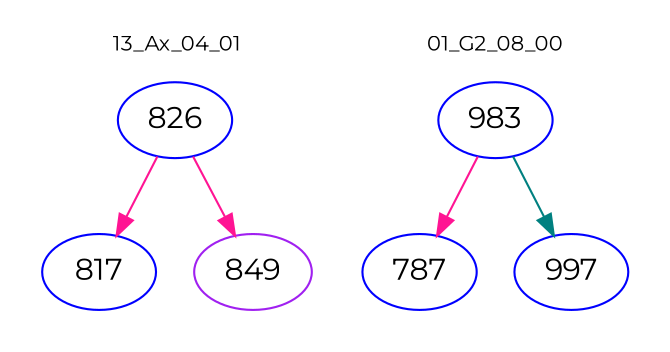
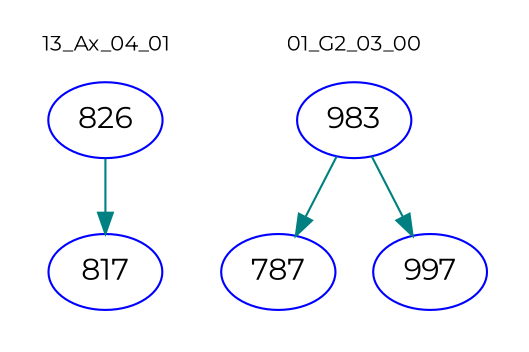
(495, 45) -> (354, 45)
(142, 187) -> (105, 186)
(462, 187) -> (321, 187)
(253, 272) -> none
